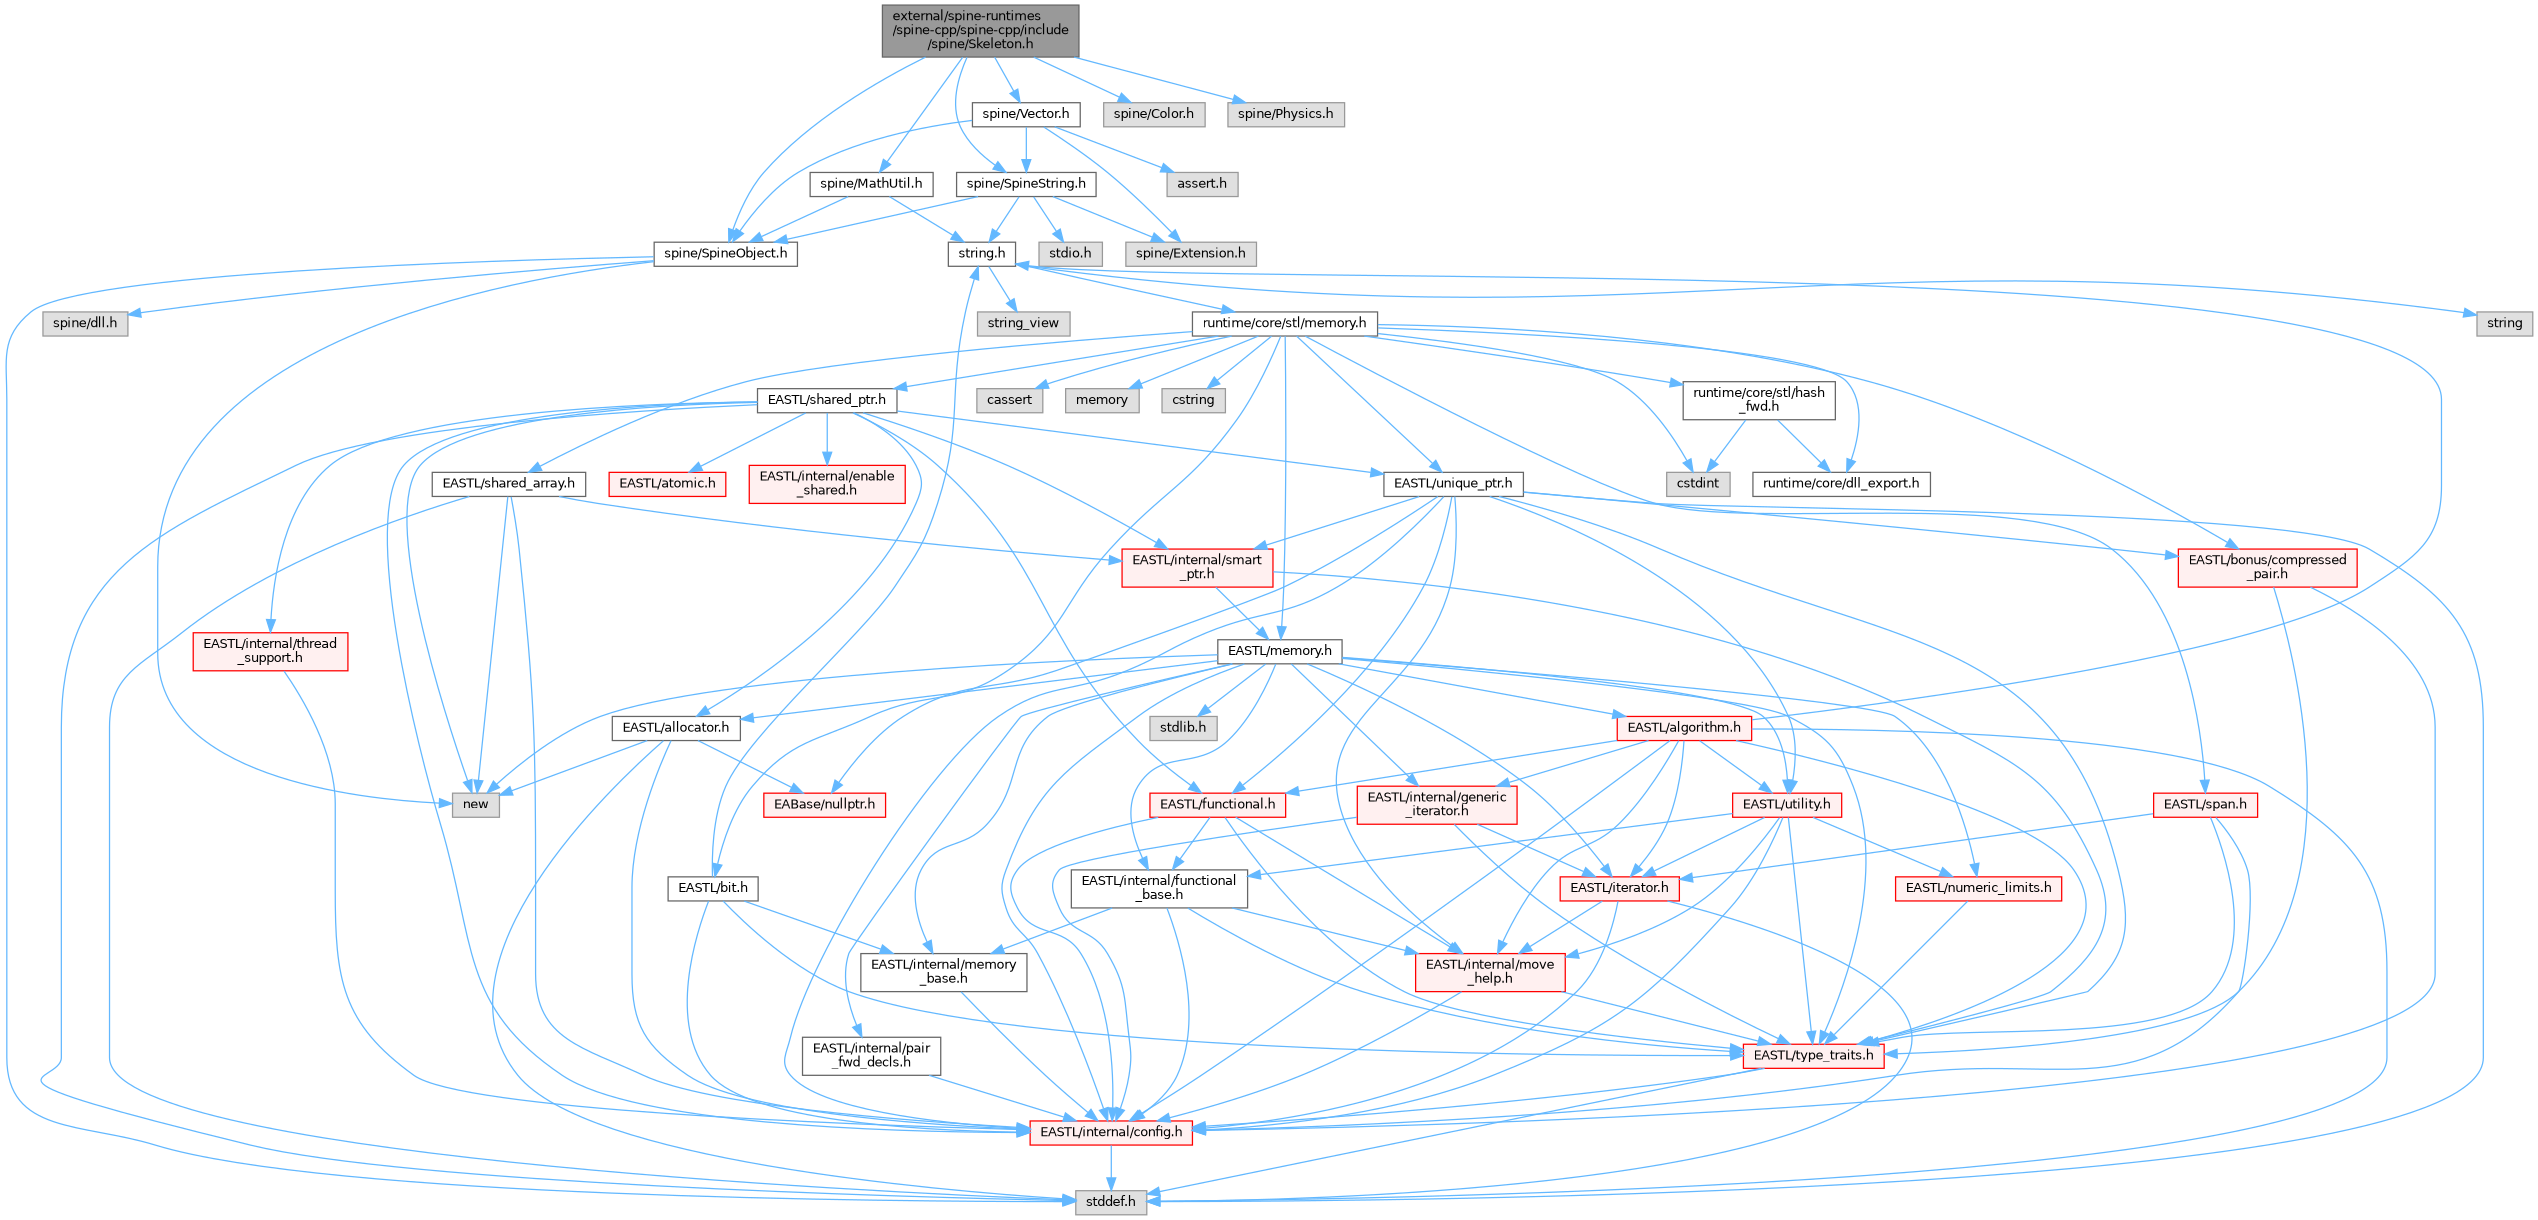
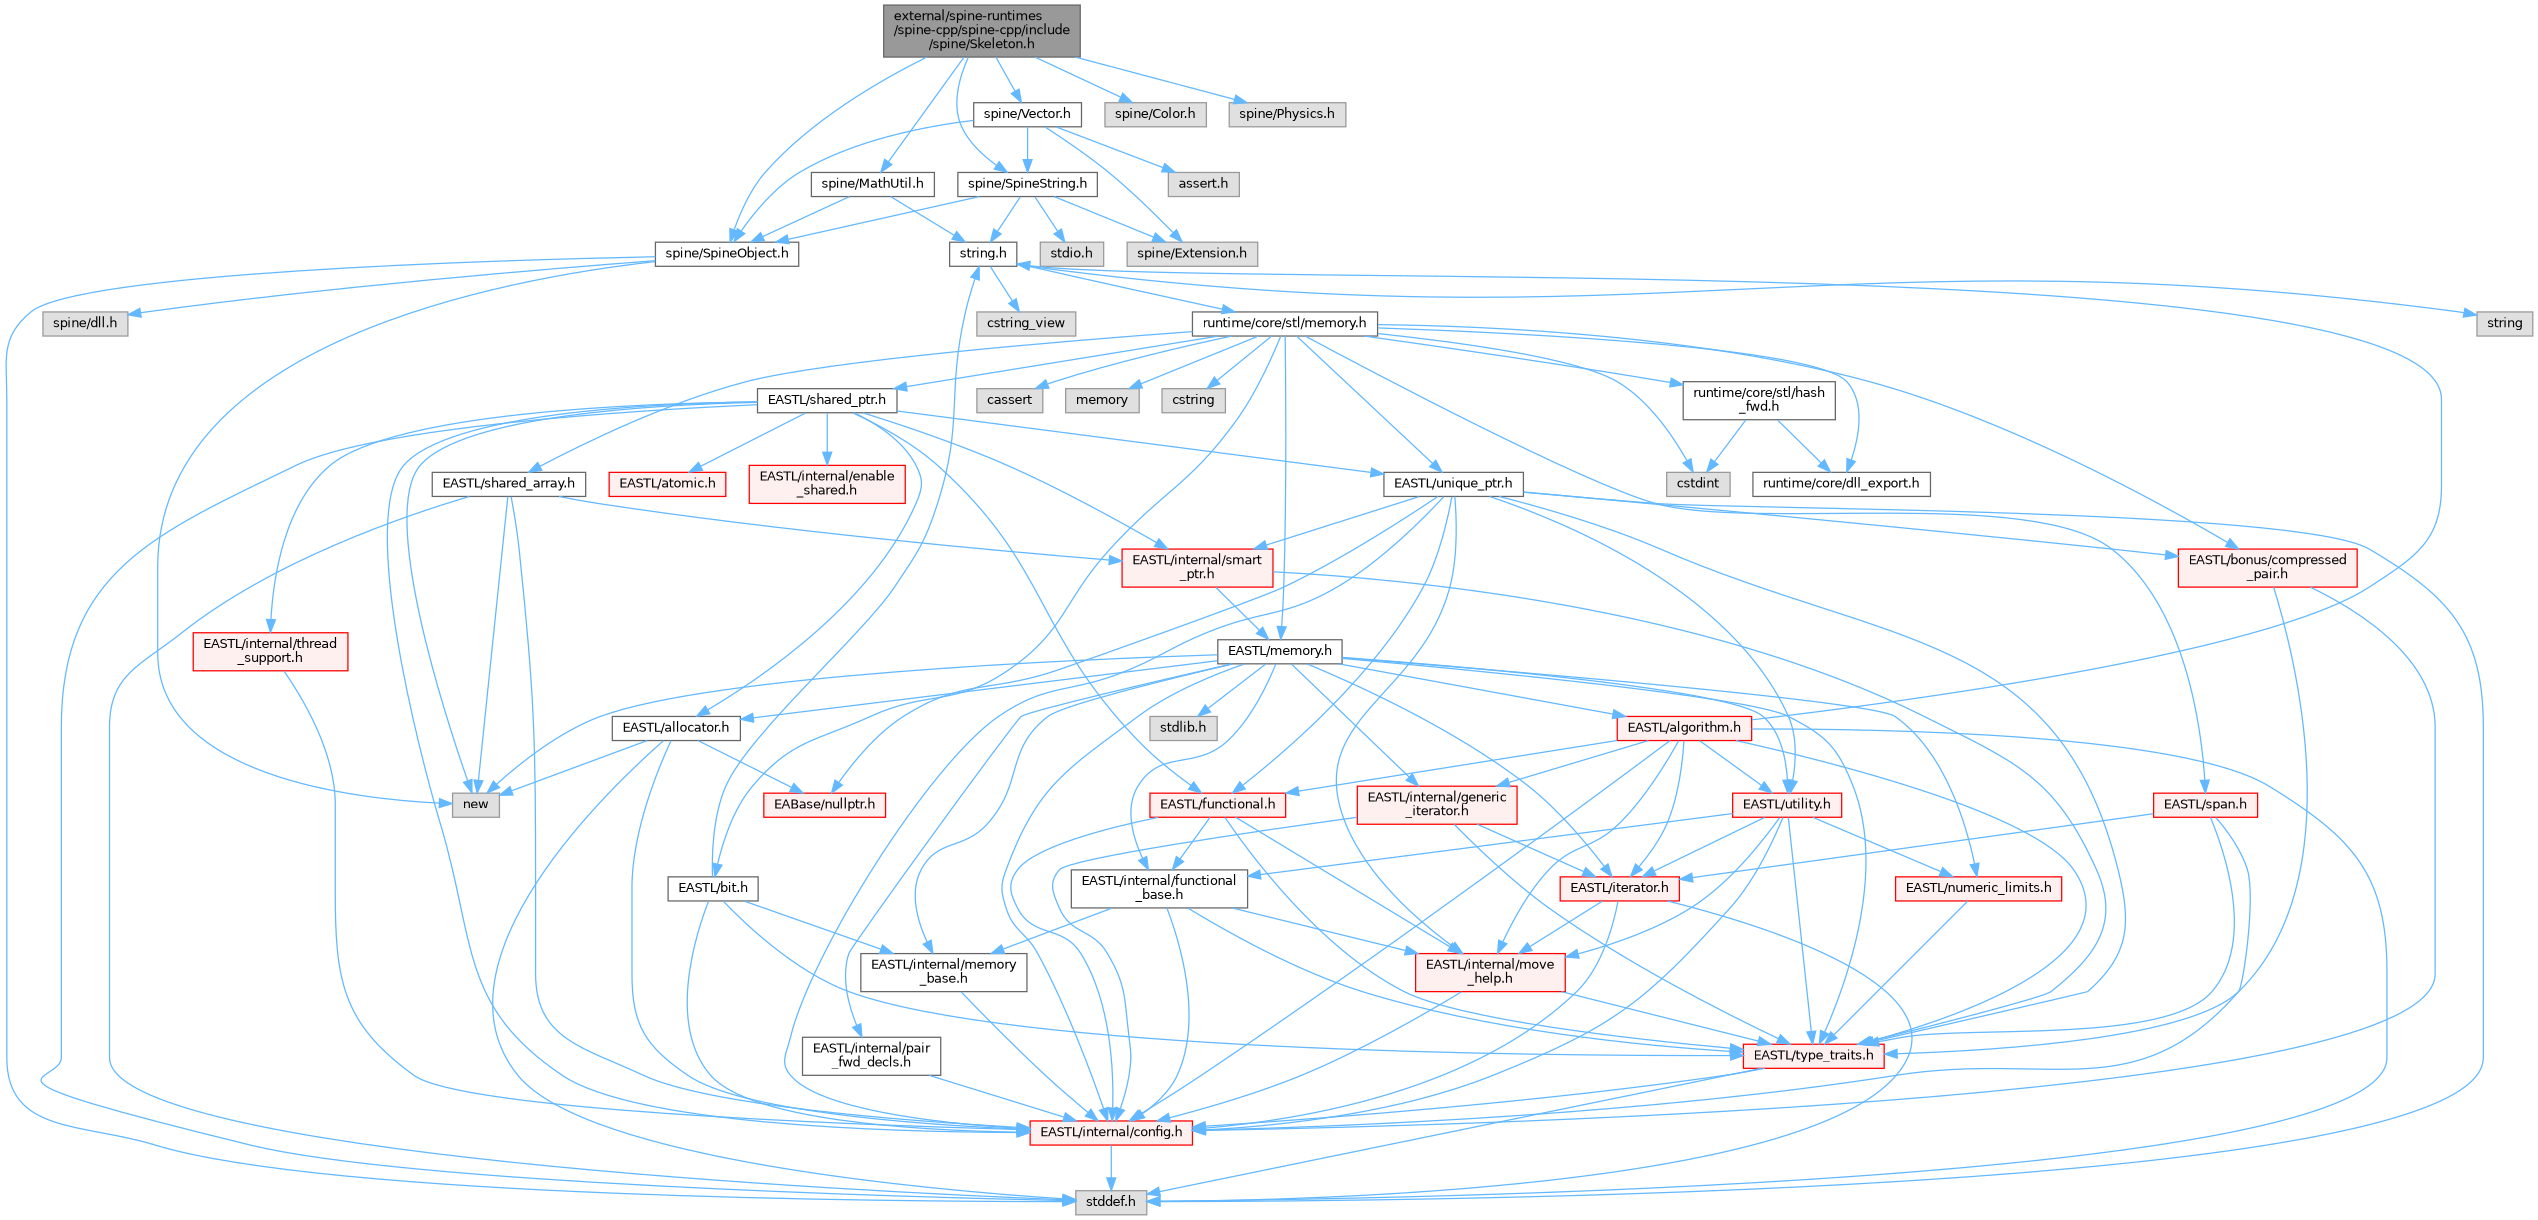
(1024, 324) -> (1026, 324)
